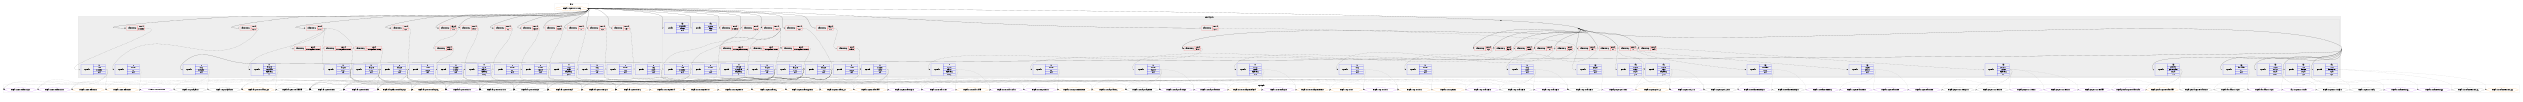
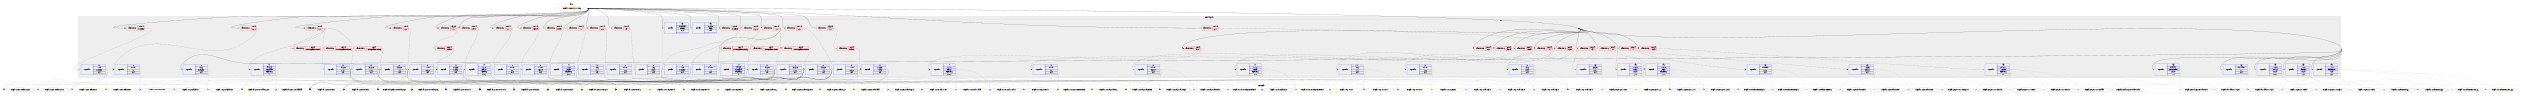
(1686, 90) -> (1686, 90)
(2162, 90) -> none
(2298, 90) -> (2298, 90)
